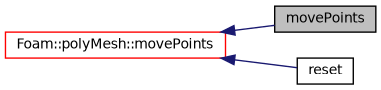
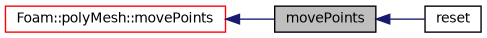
(266, 64) -> (407, 19)
